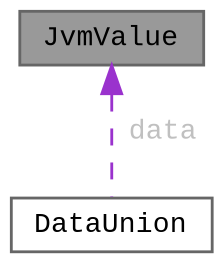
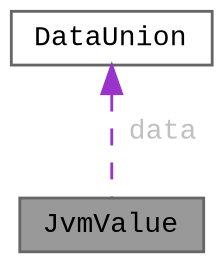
(112, 146) -> (112, 146)
